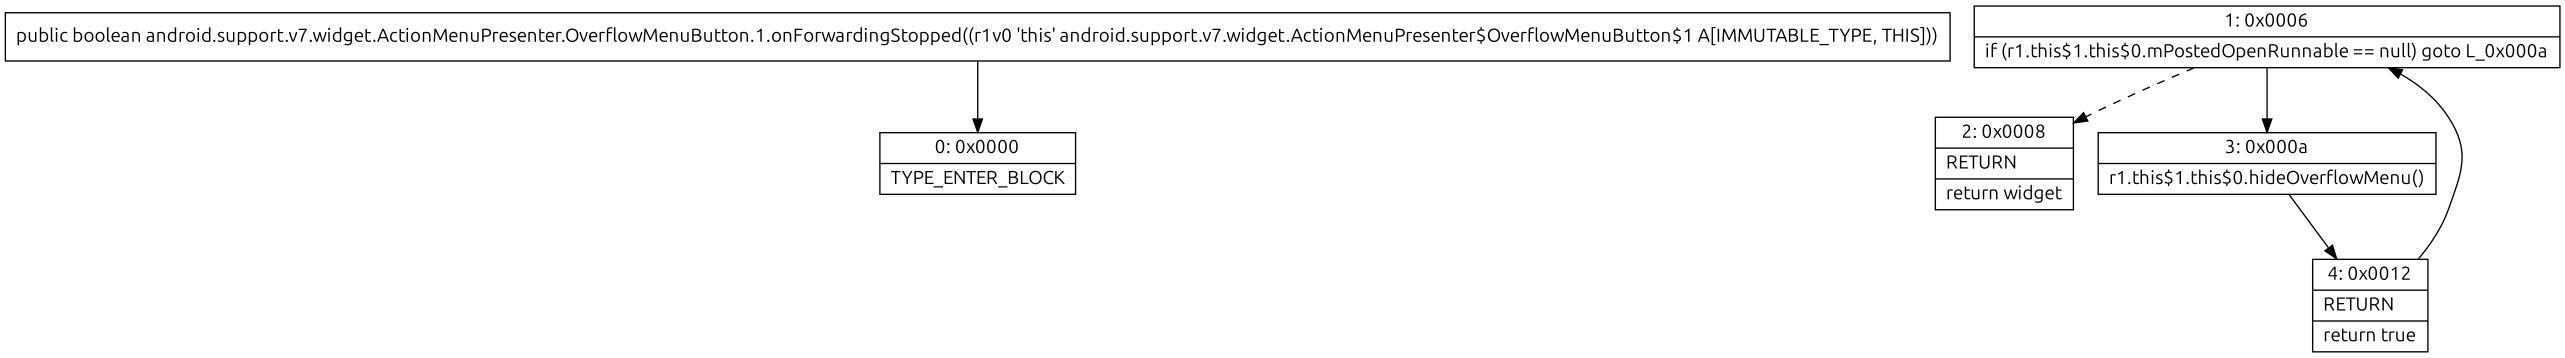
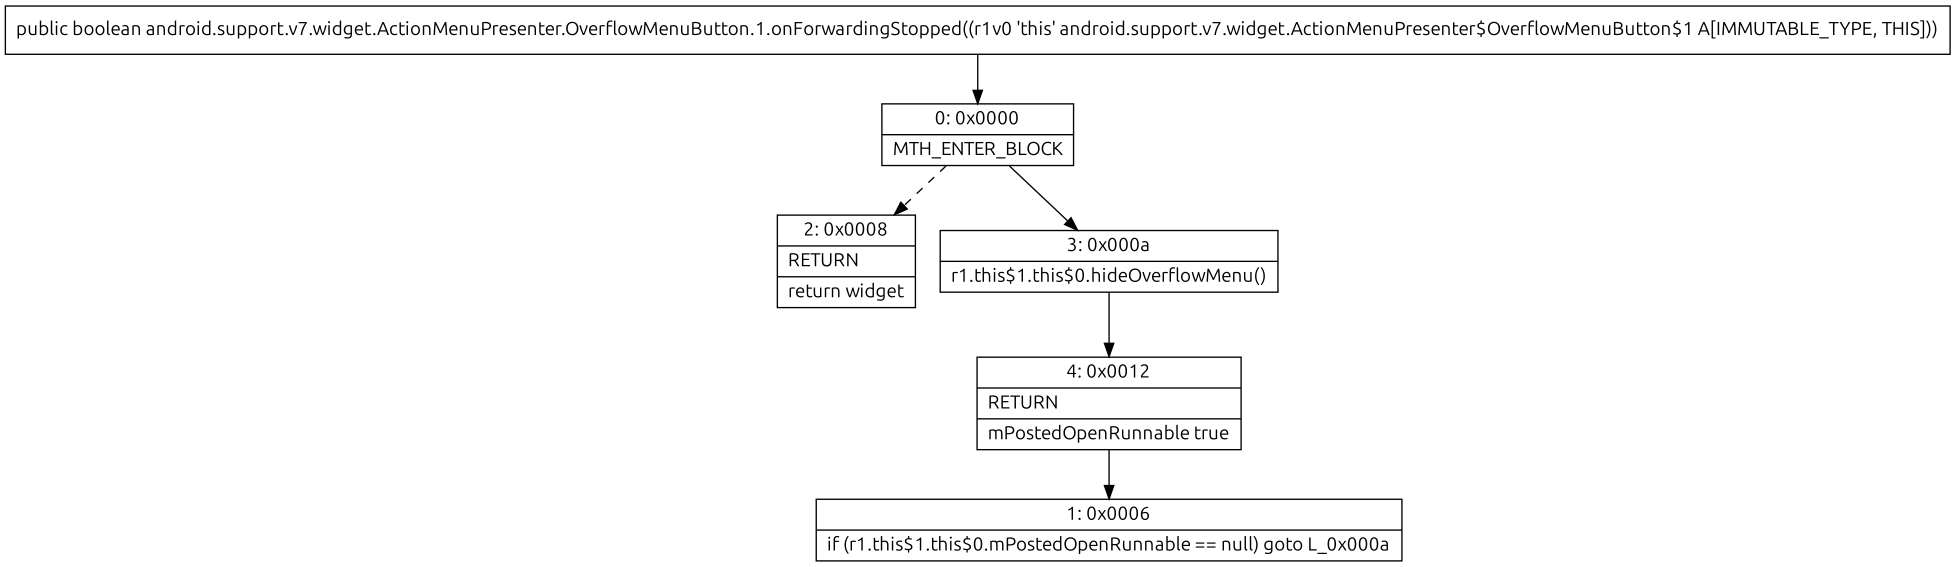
(2140, 92) -> (925, 186)
(2267, 94) -> (1039, 193)
(978, 178) -> (978, 149)
(2370, 336) -> (1109, 434)
